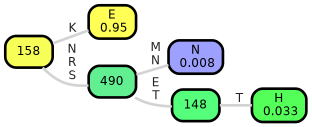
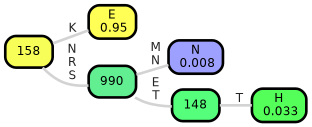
(112, 82) -> (112, 82)
